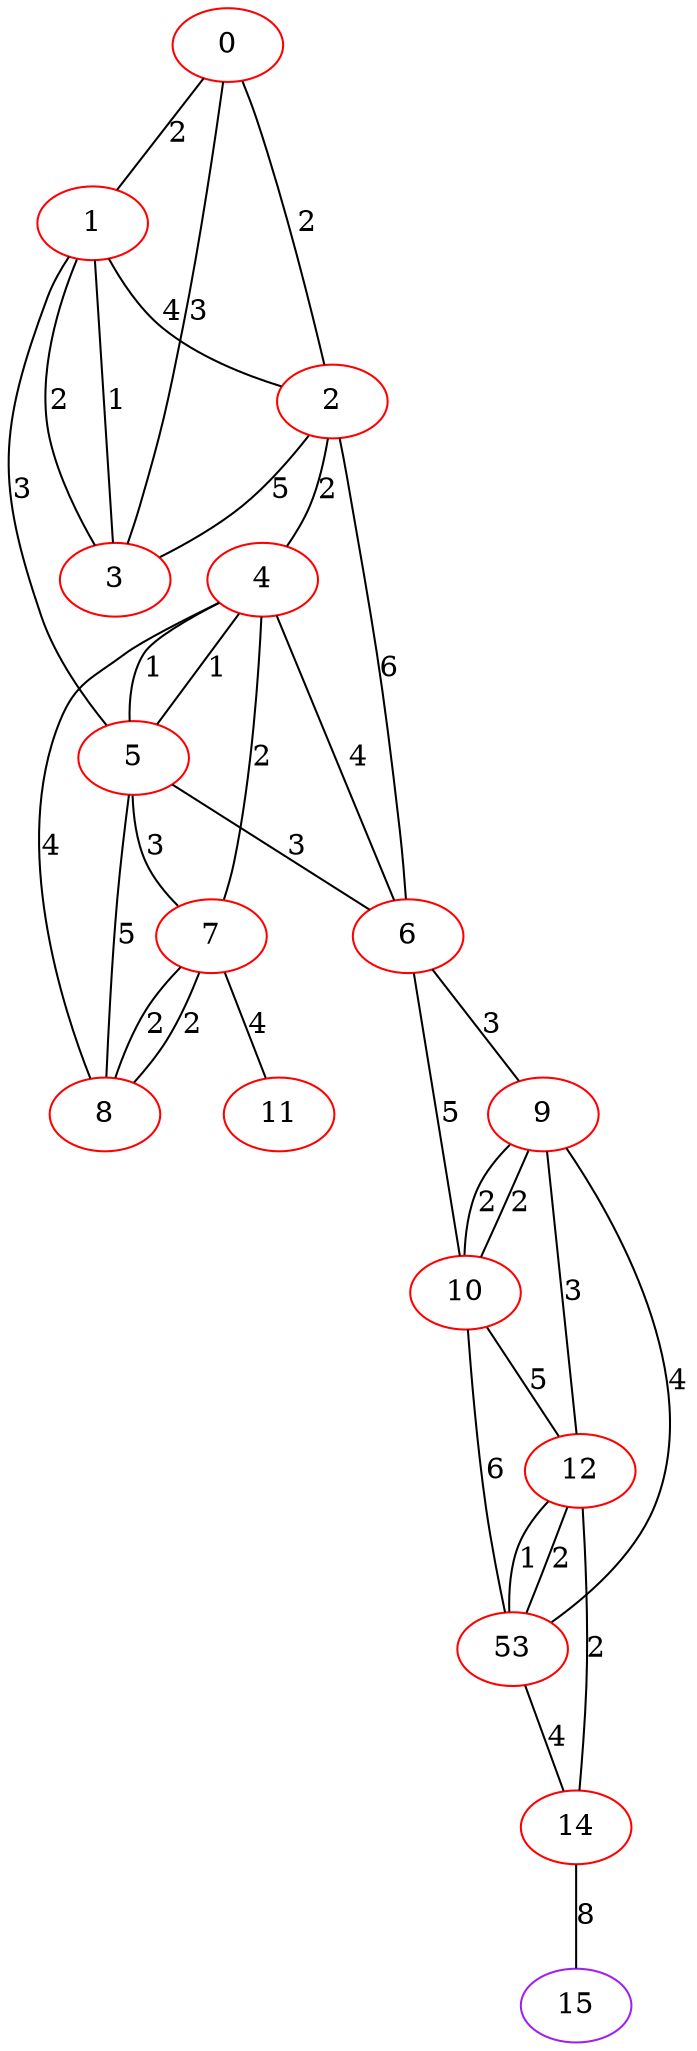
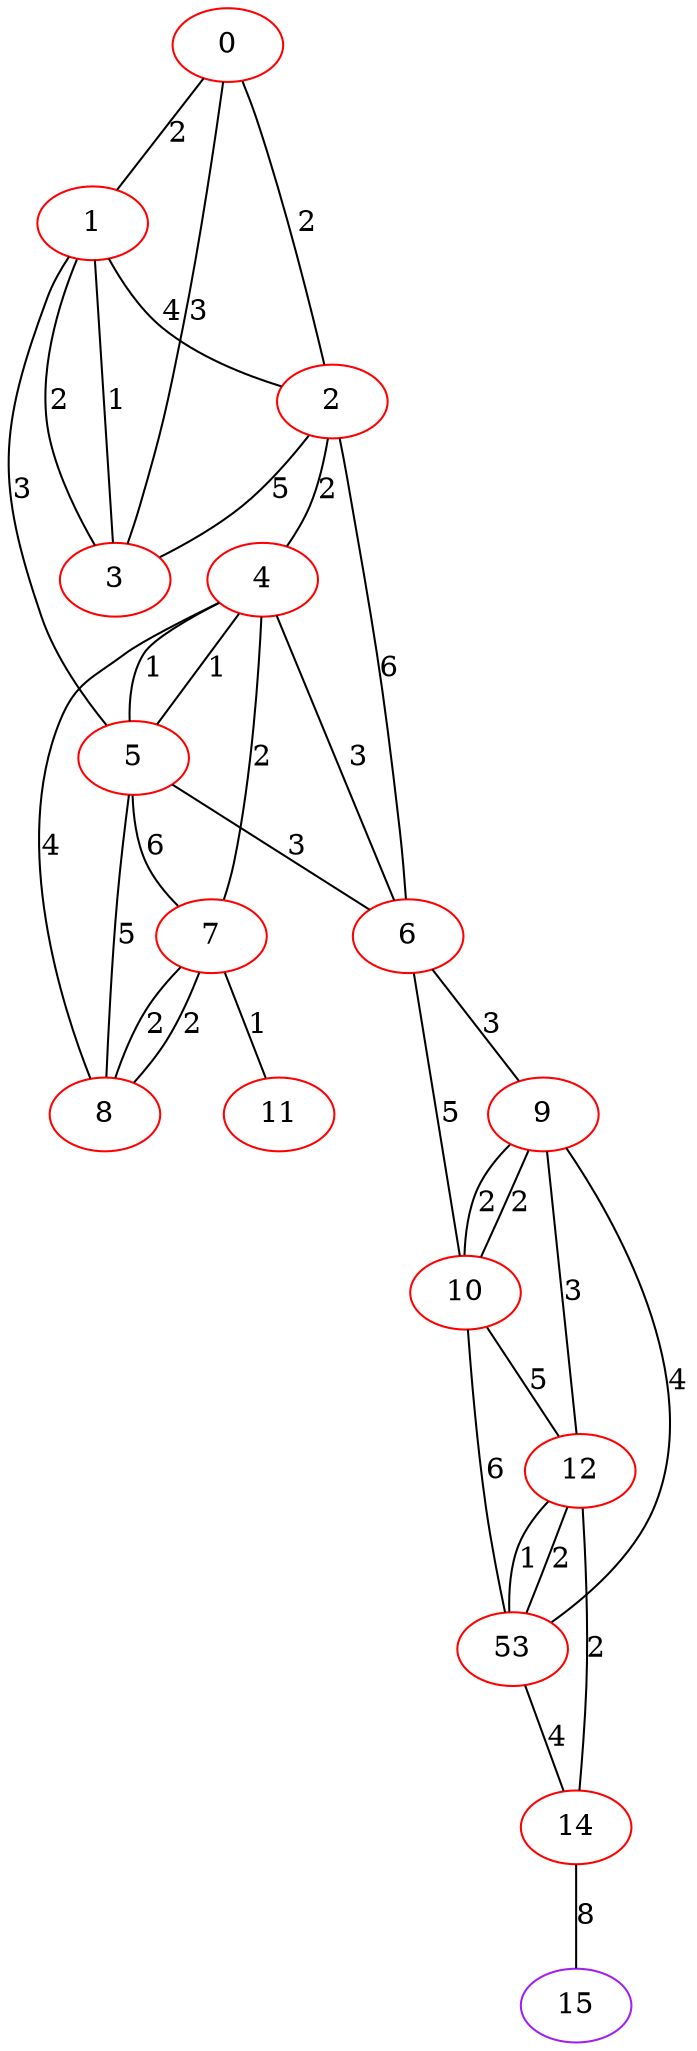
(359, 758) -> (359, 758)
(156, 847) -> (156, 847)
(259, 1025) -> (259, 1025)
